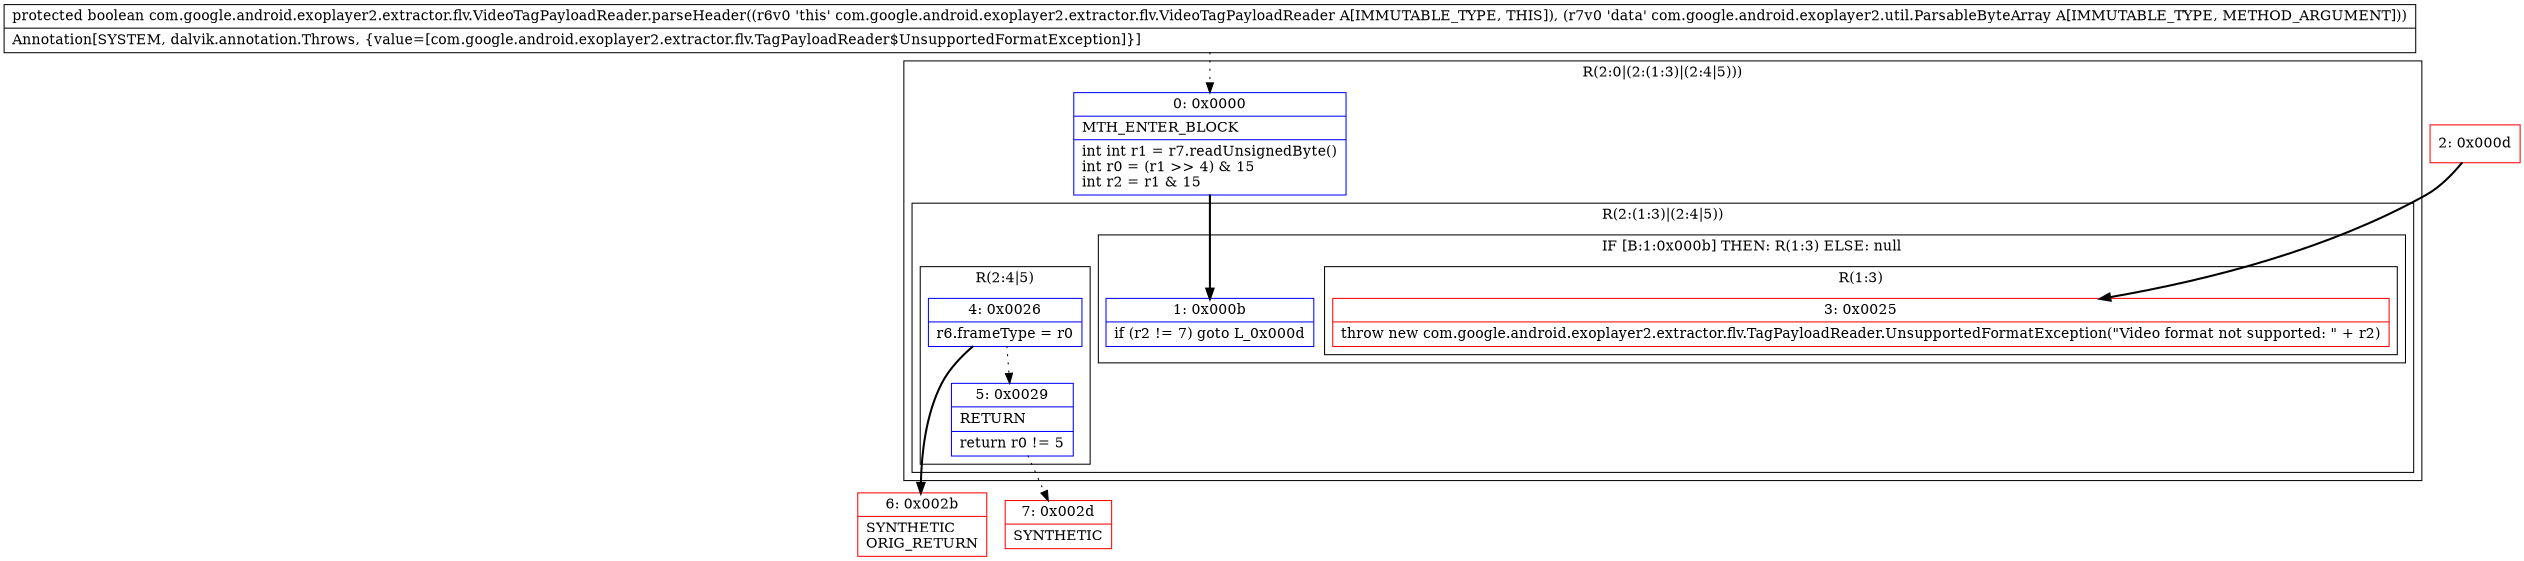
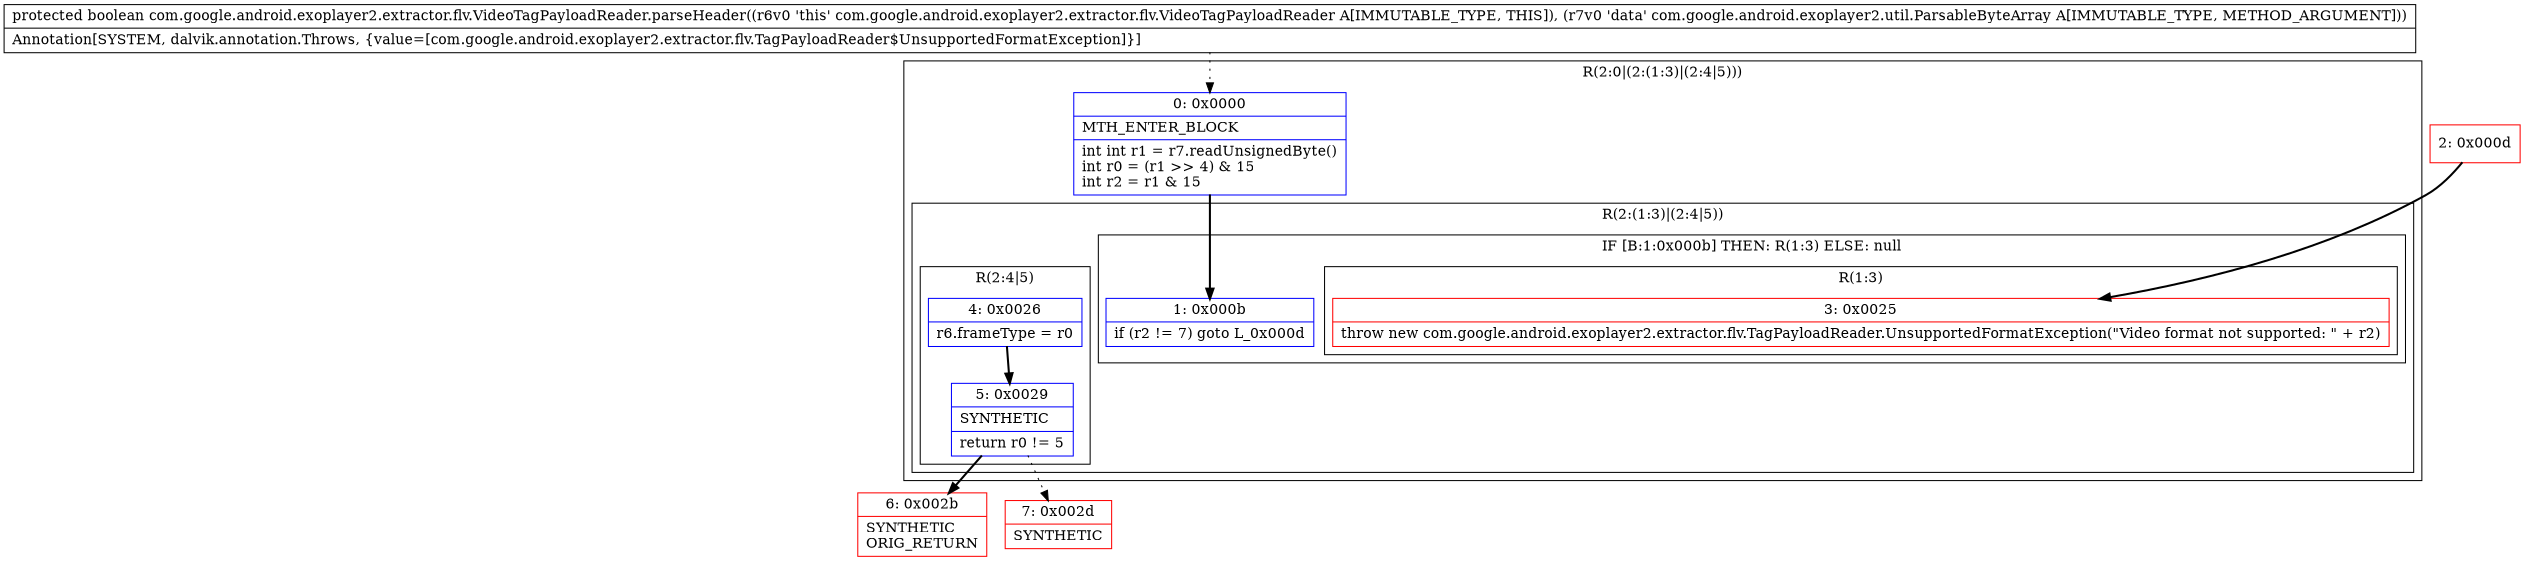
(1008, 360) -> (1008, 360)
(932, 408) -> (969, 471)
(993, 419) -> (1005, 419)
